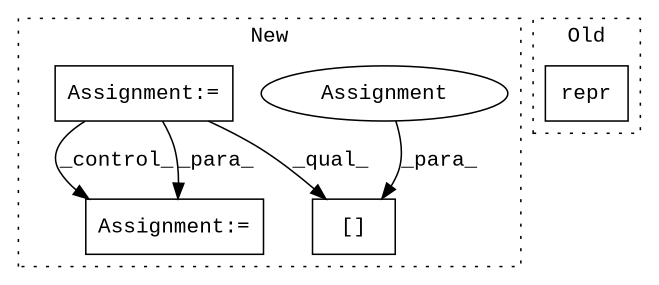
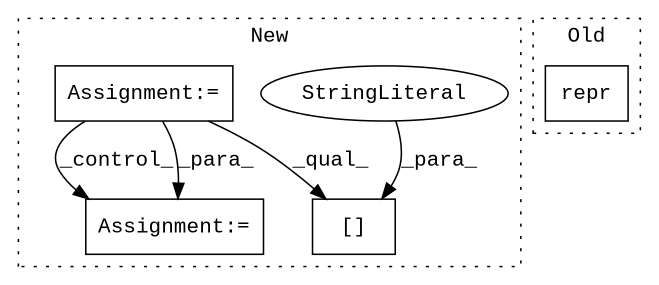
(385, 93) -> (385, 93)
